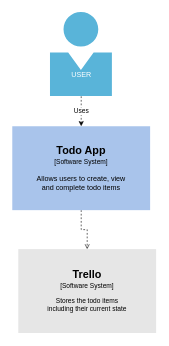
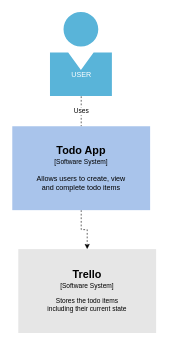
(81, 120) -> (81, 122)
(87, 245) -> (87, 243)
